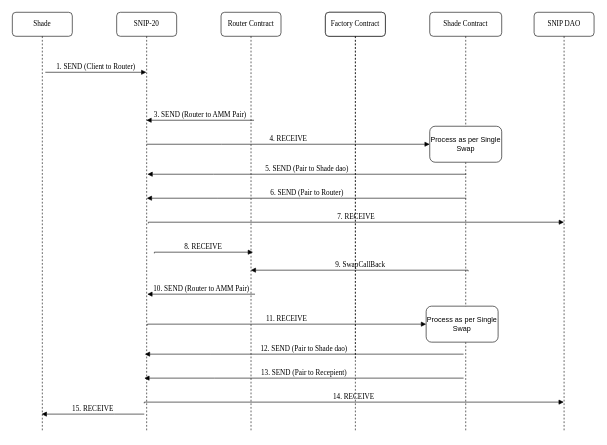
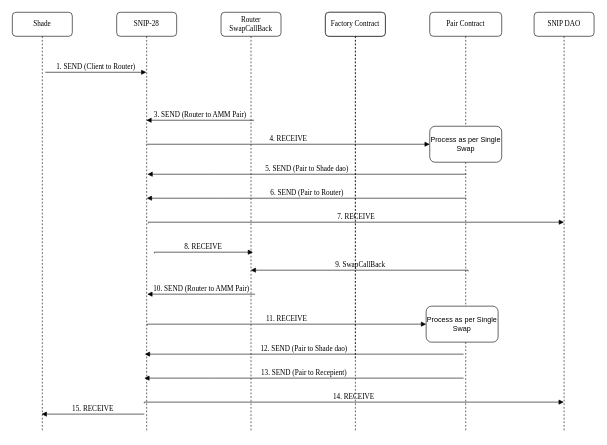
(147, 24) -> (147, 24)
(251, 24) -> (251, 24)
(466, 24) -> (466, 24)
